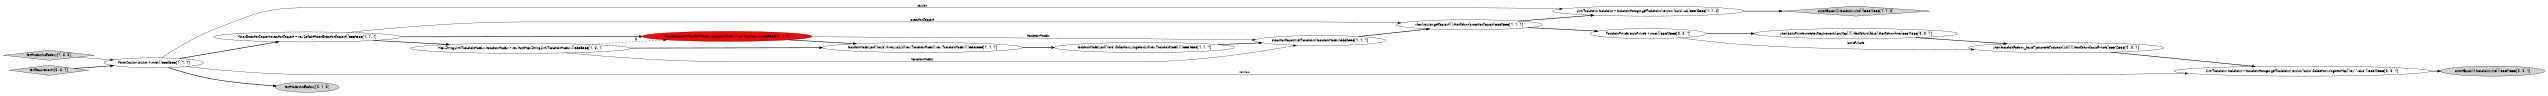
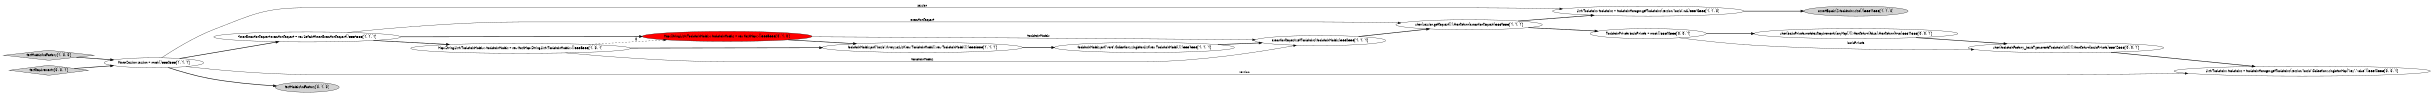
(1856, 11) -> (1856, 11)
(93, 58) -> (93, 58)
(2493, 71) -> none
